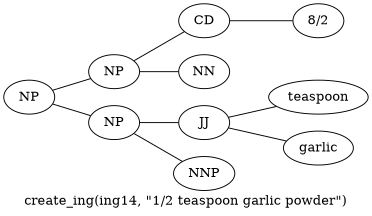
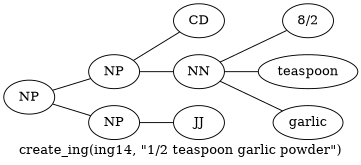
(261, 21) -> (253, 46)
(252, 112) -> (241, 72)
(257, 134) -> (251, 96)
(204, 174) -> none
